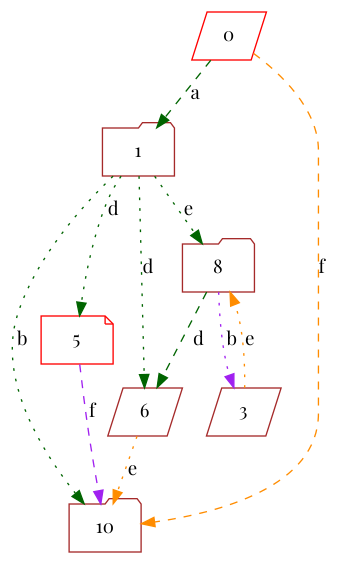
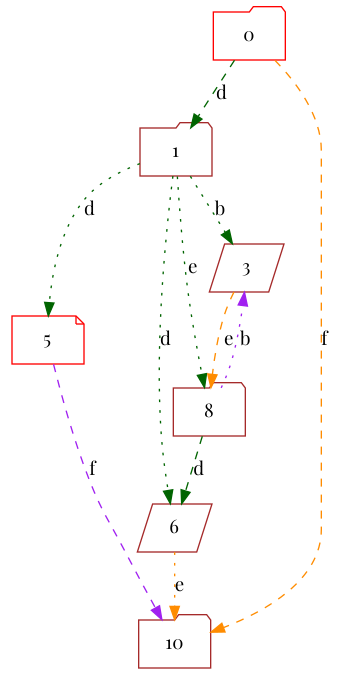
(229, 36) -> (249, 36)
(195, 94) -> (222, 94)
(15, 327) -> (208, 204)
(243, 346) -> (220, 332)
